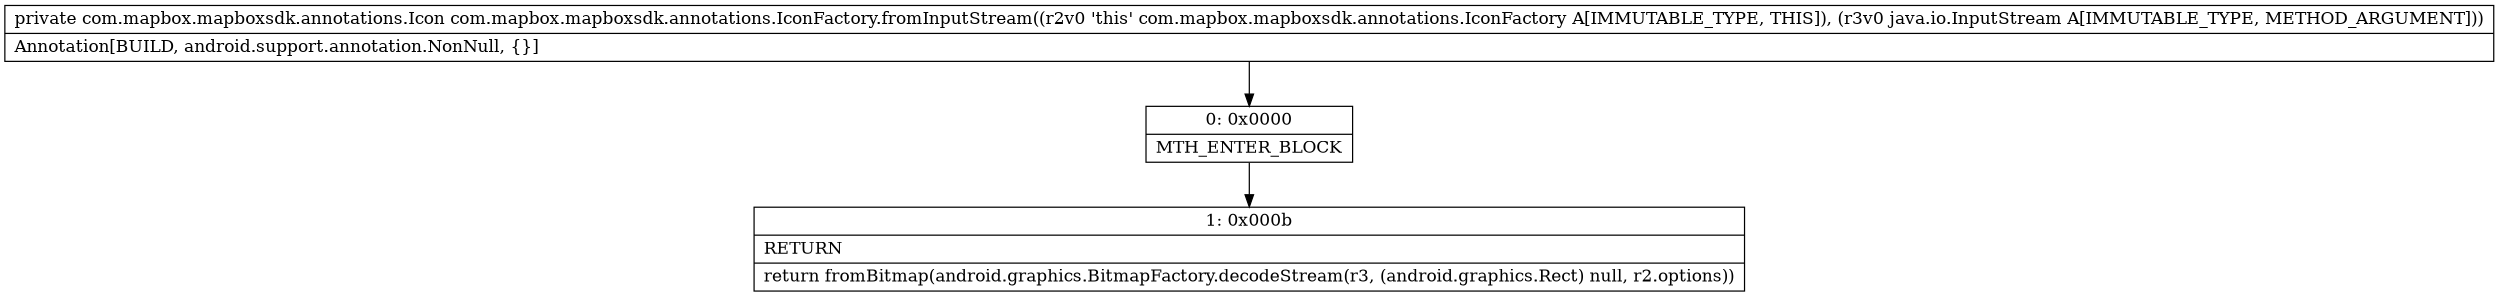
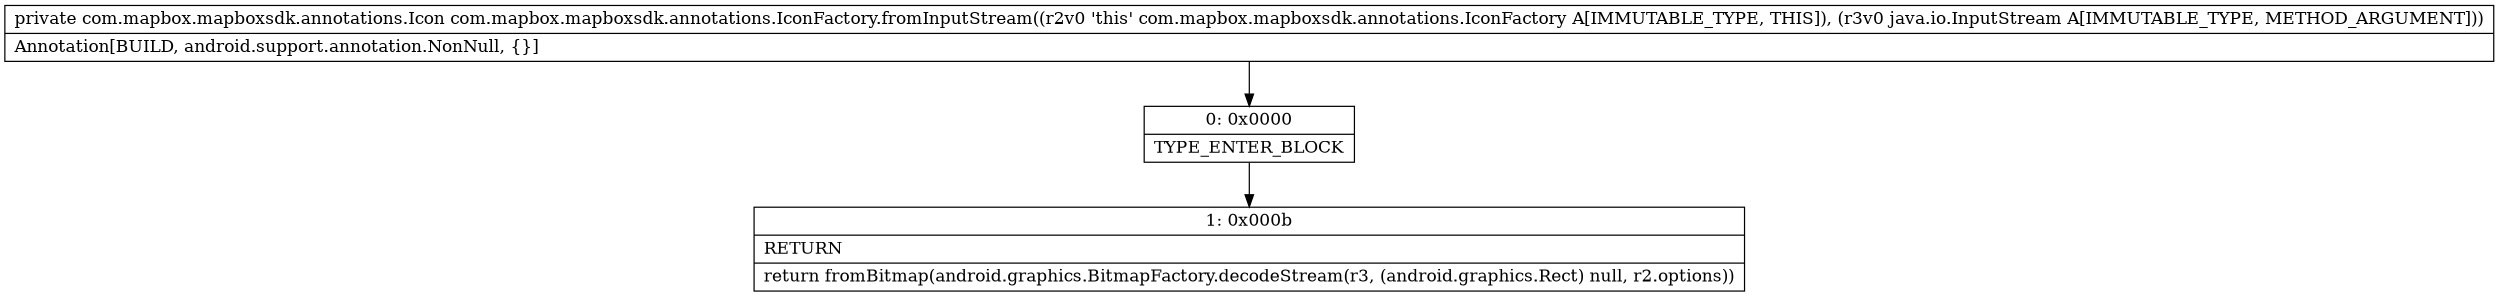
(1249, 148) -> (1249, 148)
